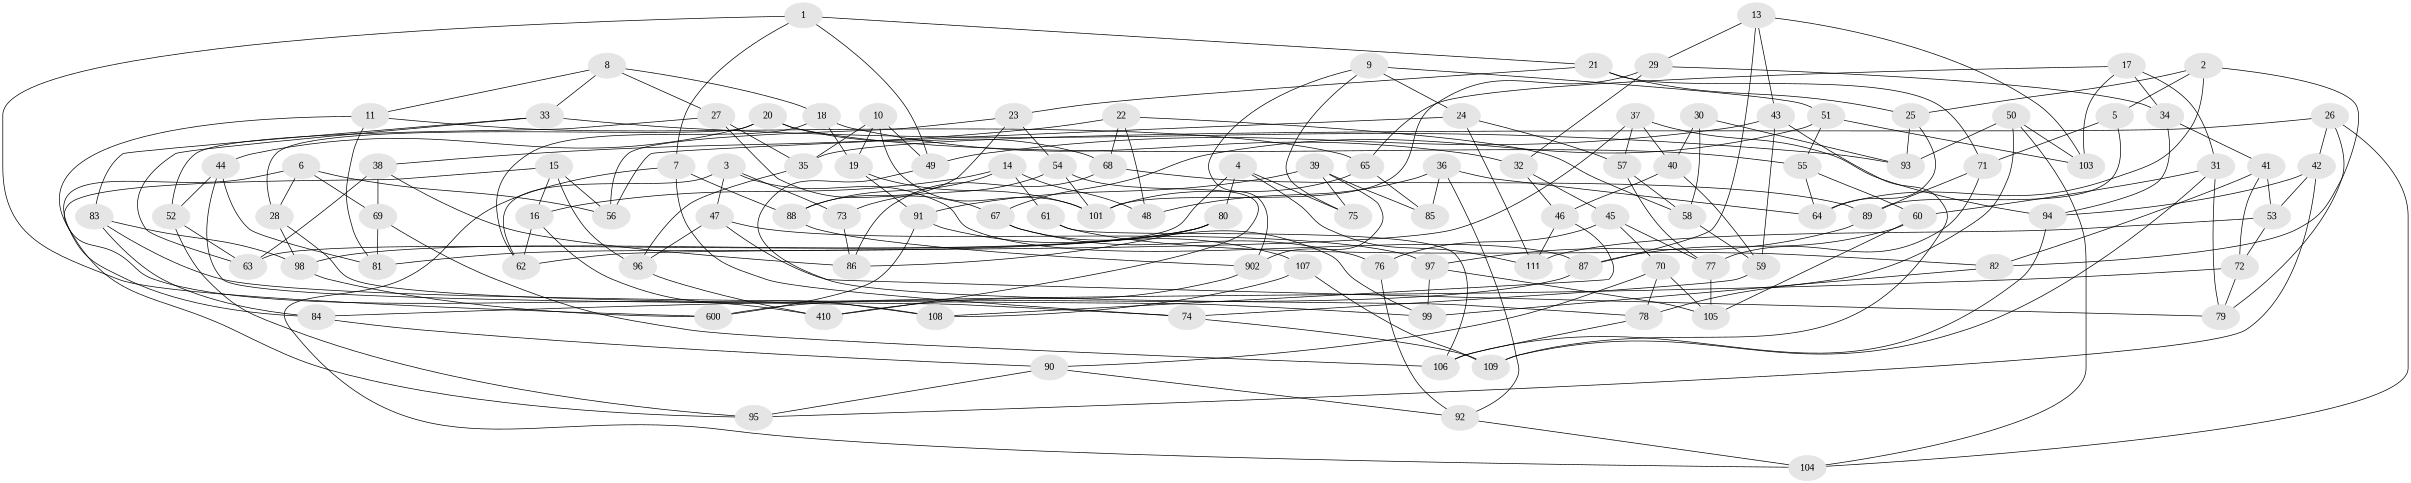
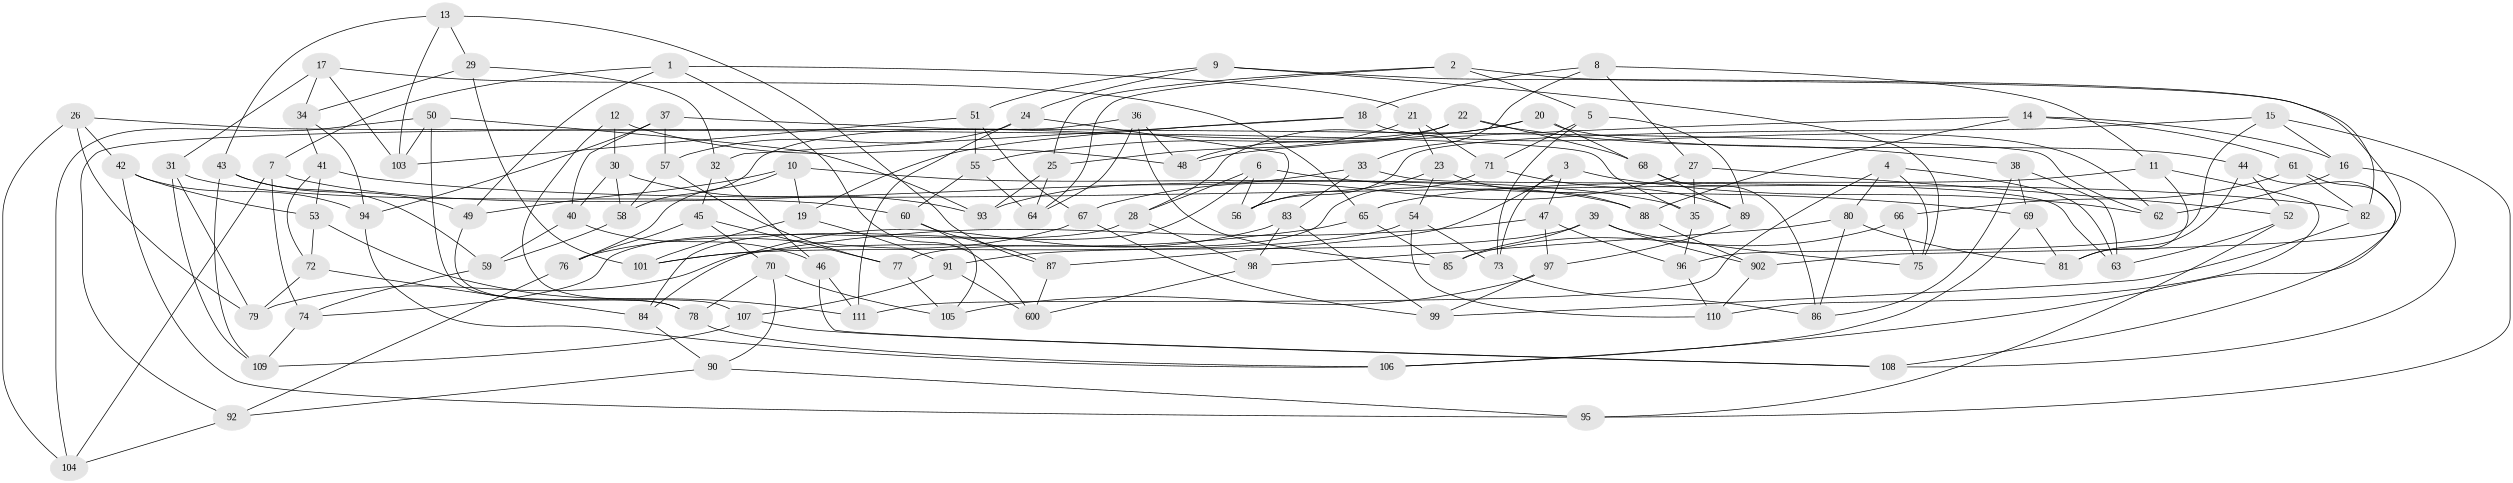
none -> (615, 116)
none -> (1525, 169)
(908, 180) -> (672, 205)
none -> (1899, 217)
(824, 317) -> (1714, 317)
